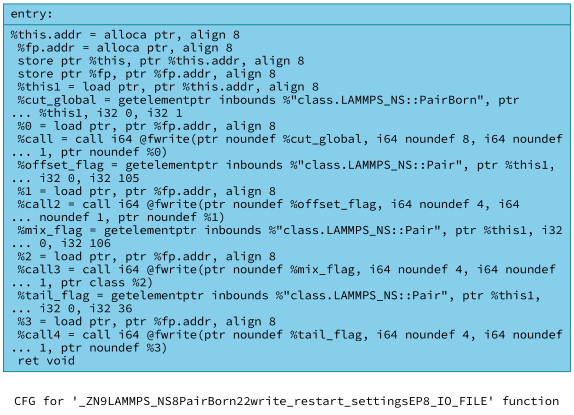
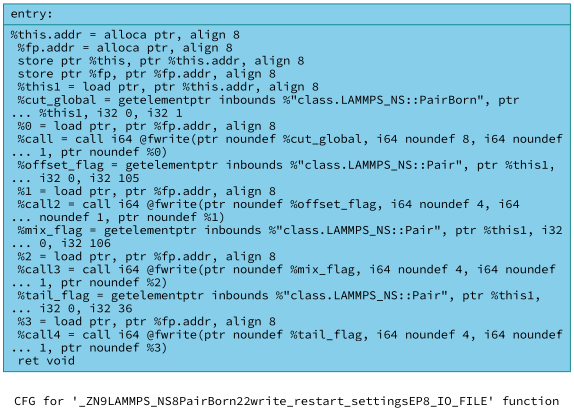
(83, 283) -> (90, 283)
